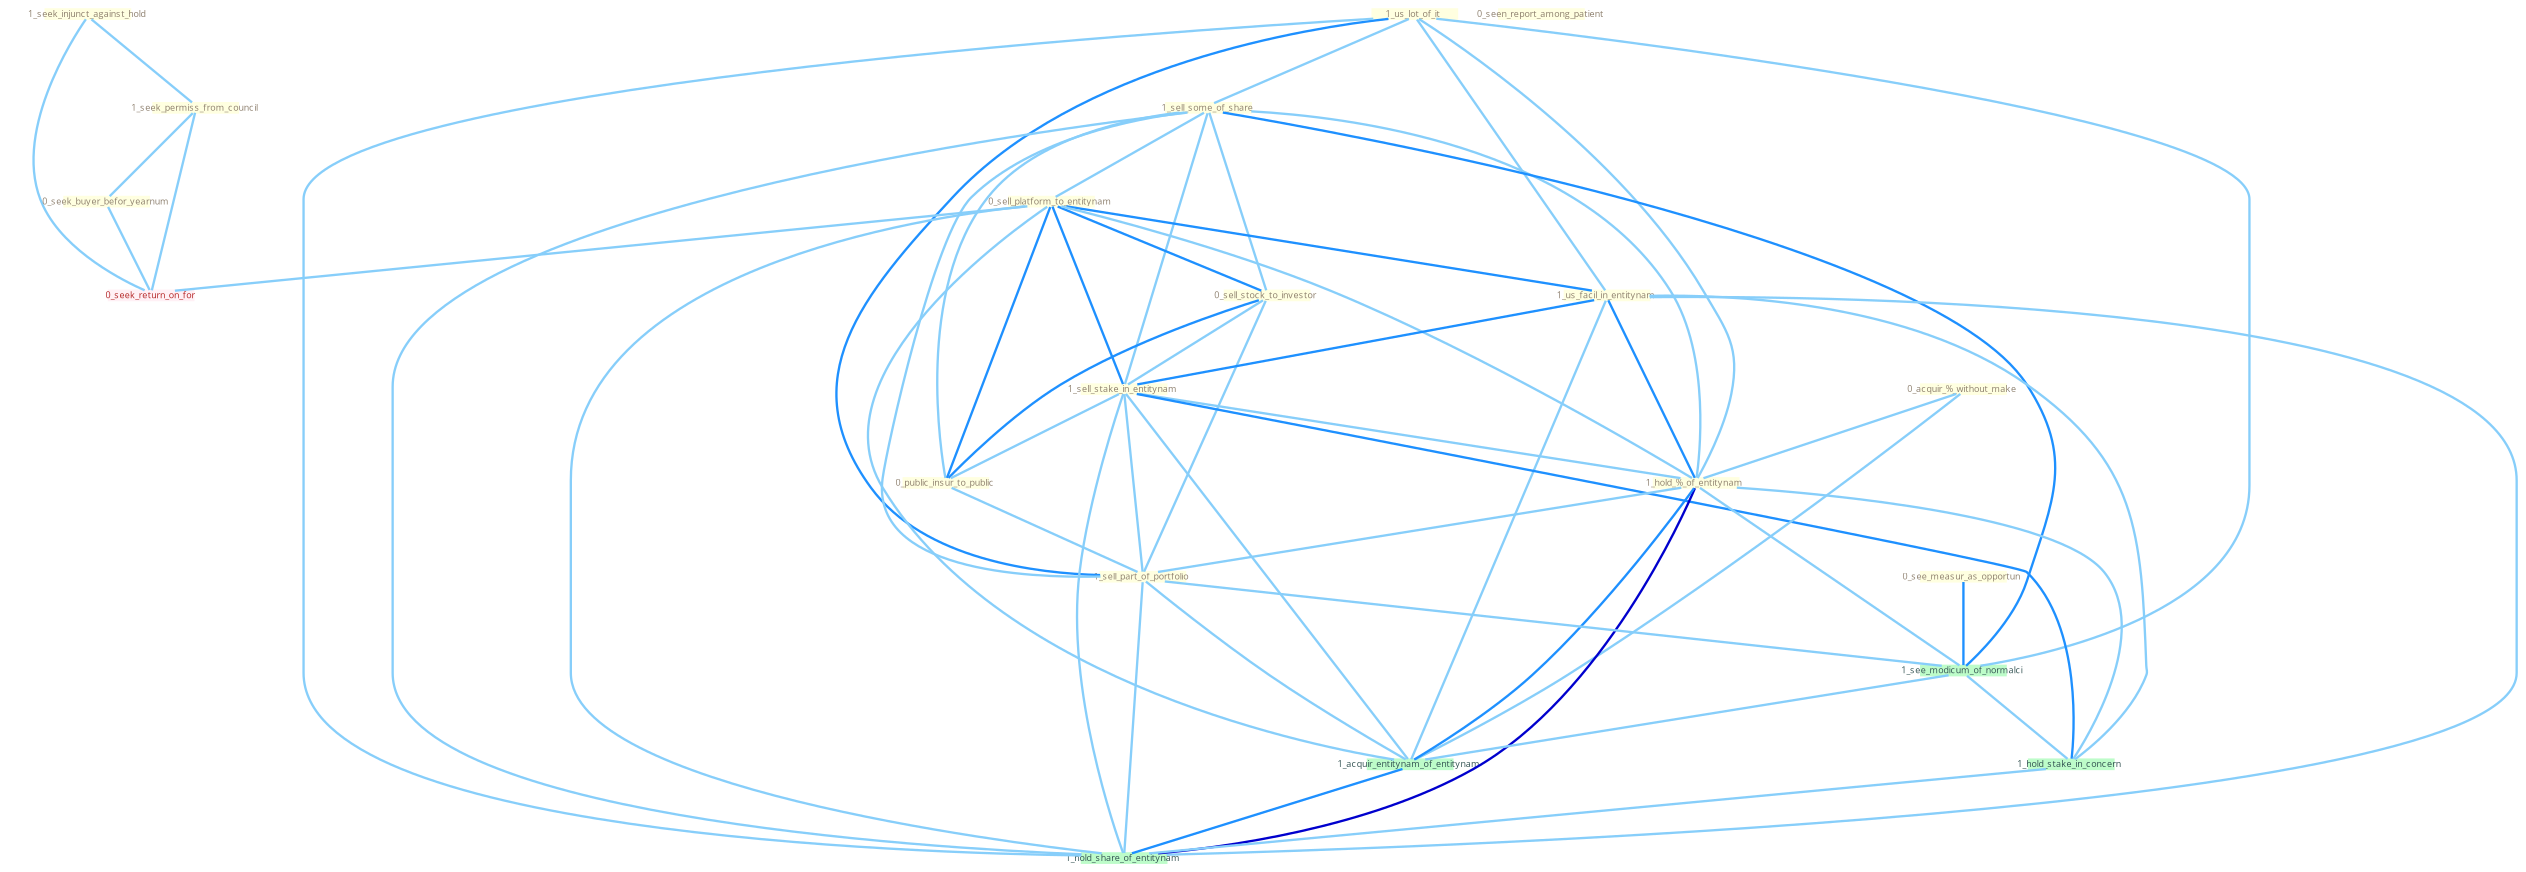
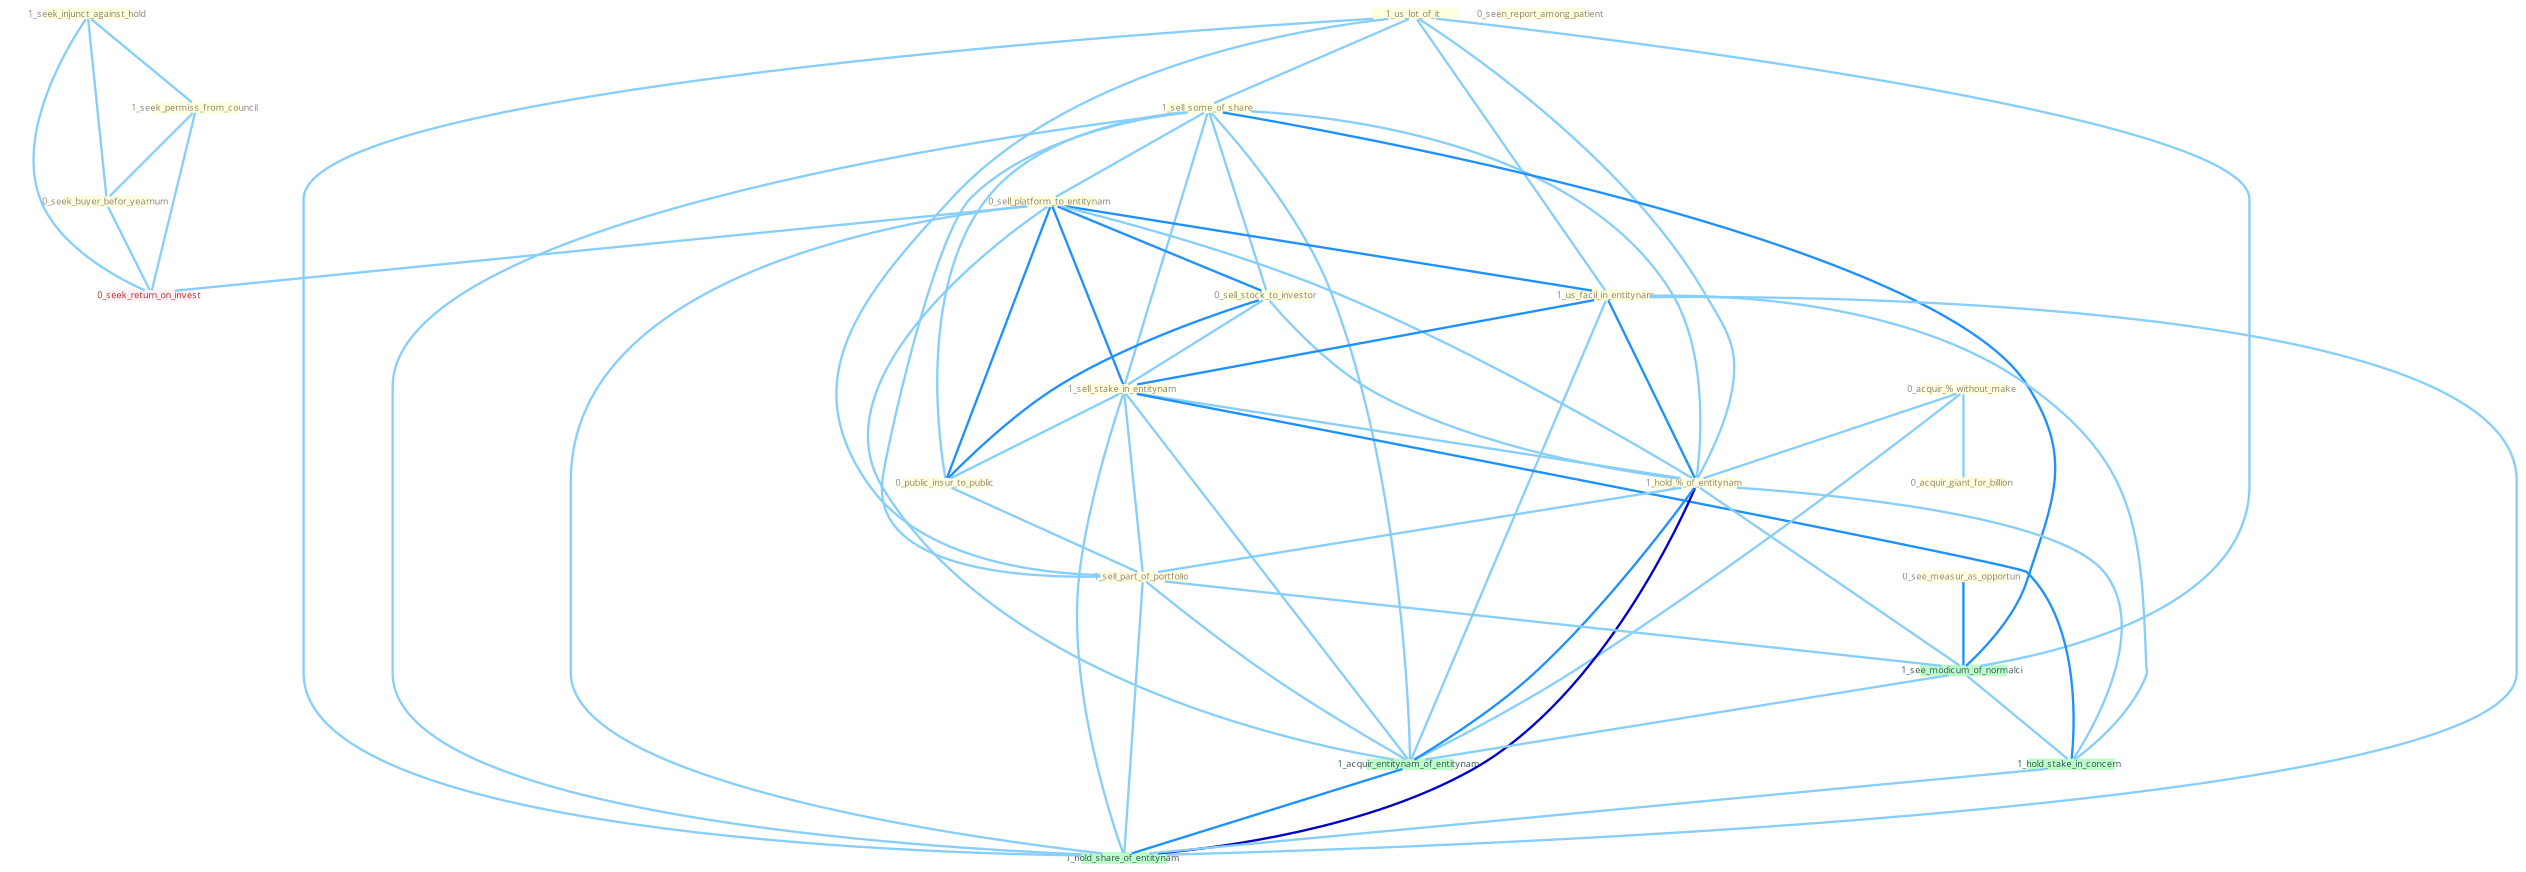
none -> (97, 108)
(916, 237) -> (916, 237)
(151, 295) -> (151, 295)
(1205, 436) -> (1454, 427)
none -> (1379, 467)
none -> (1963, 483)
